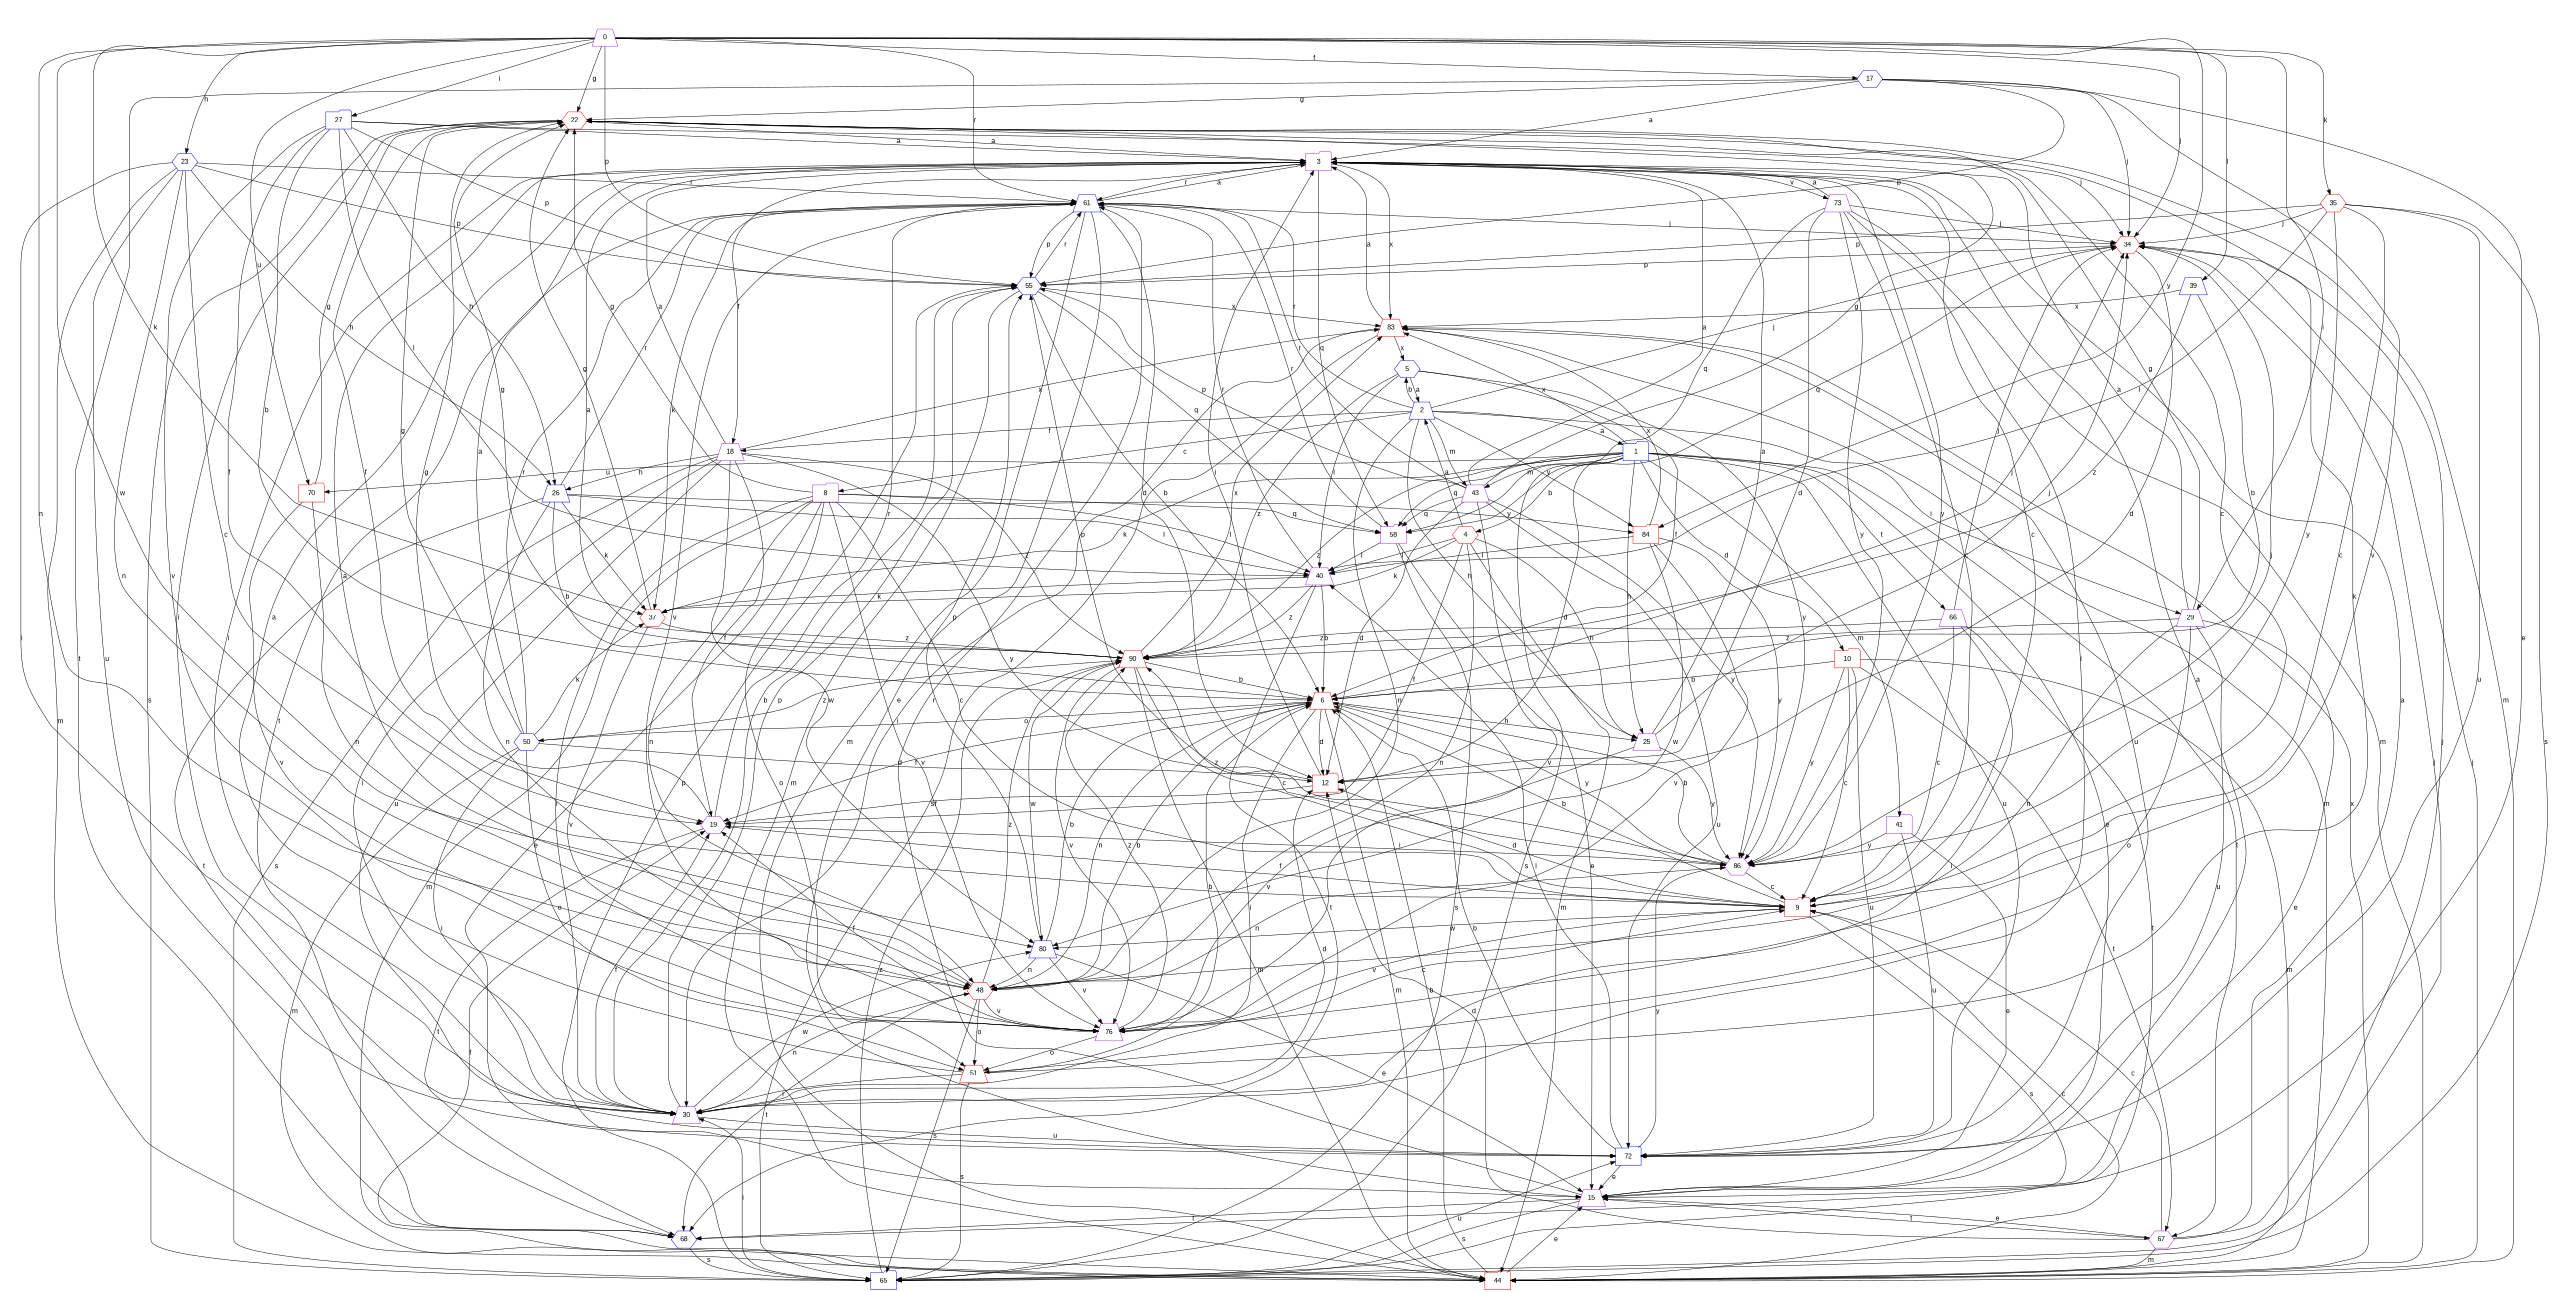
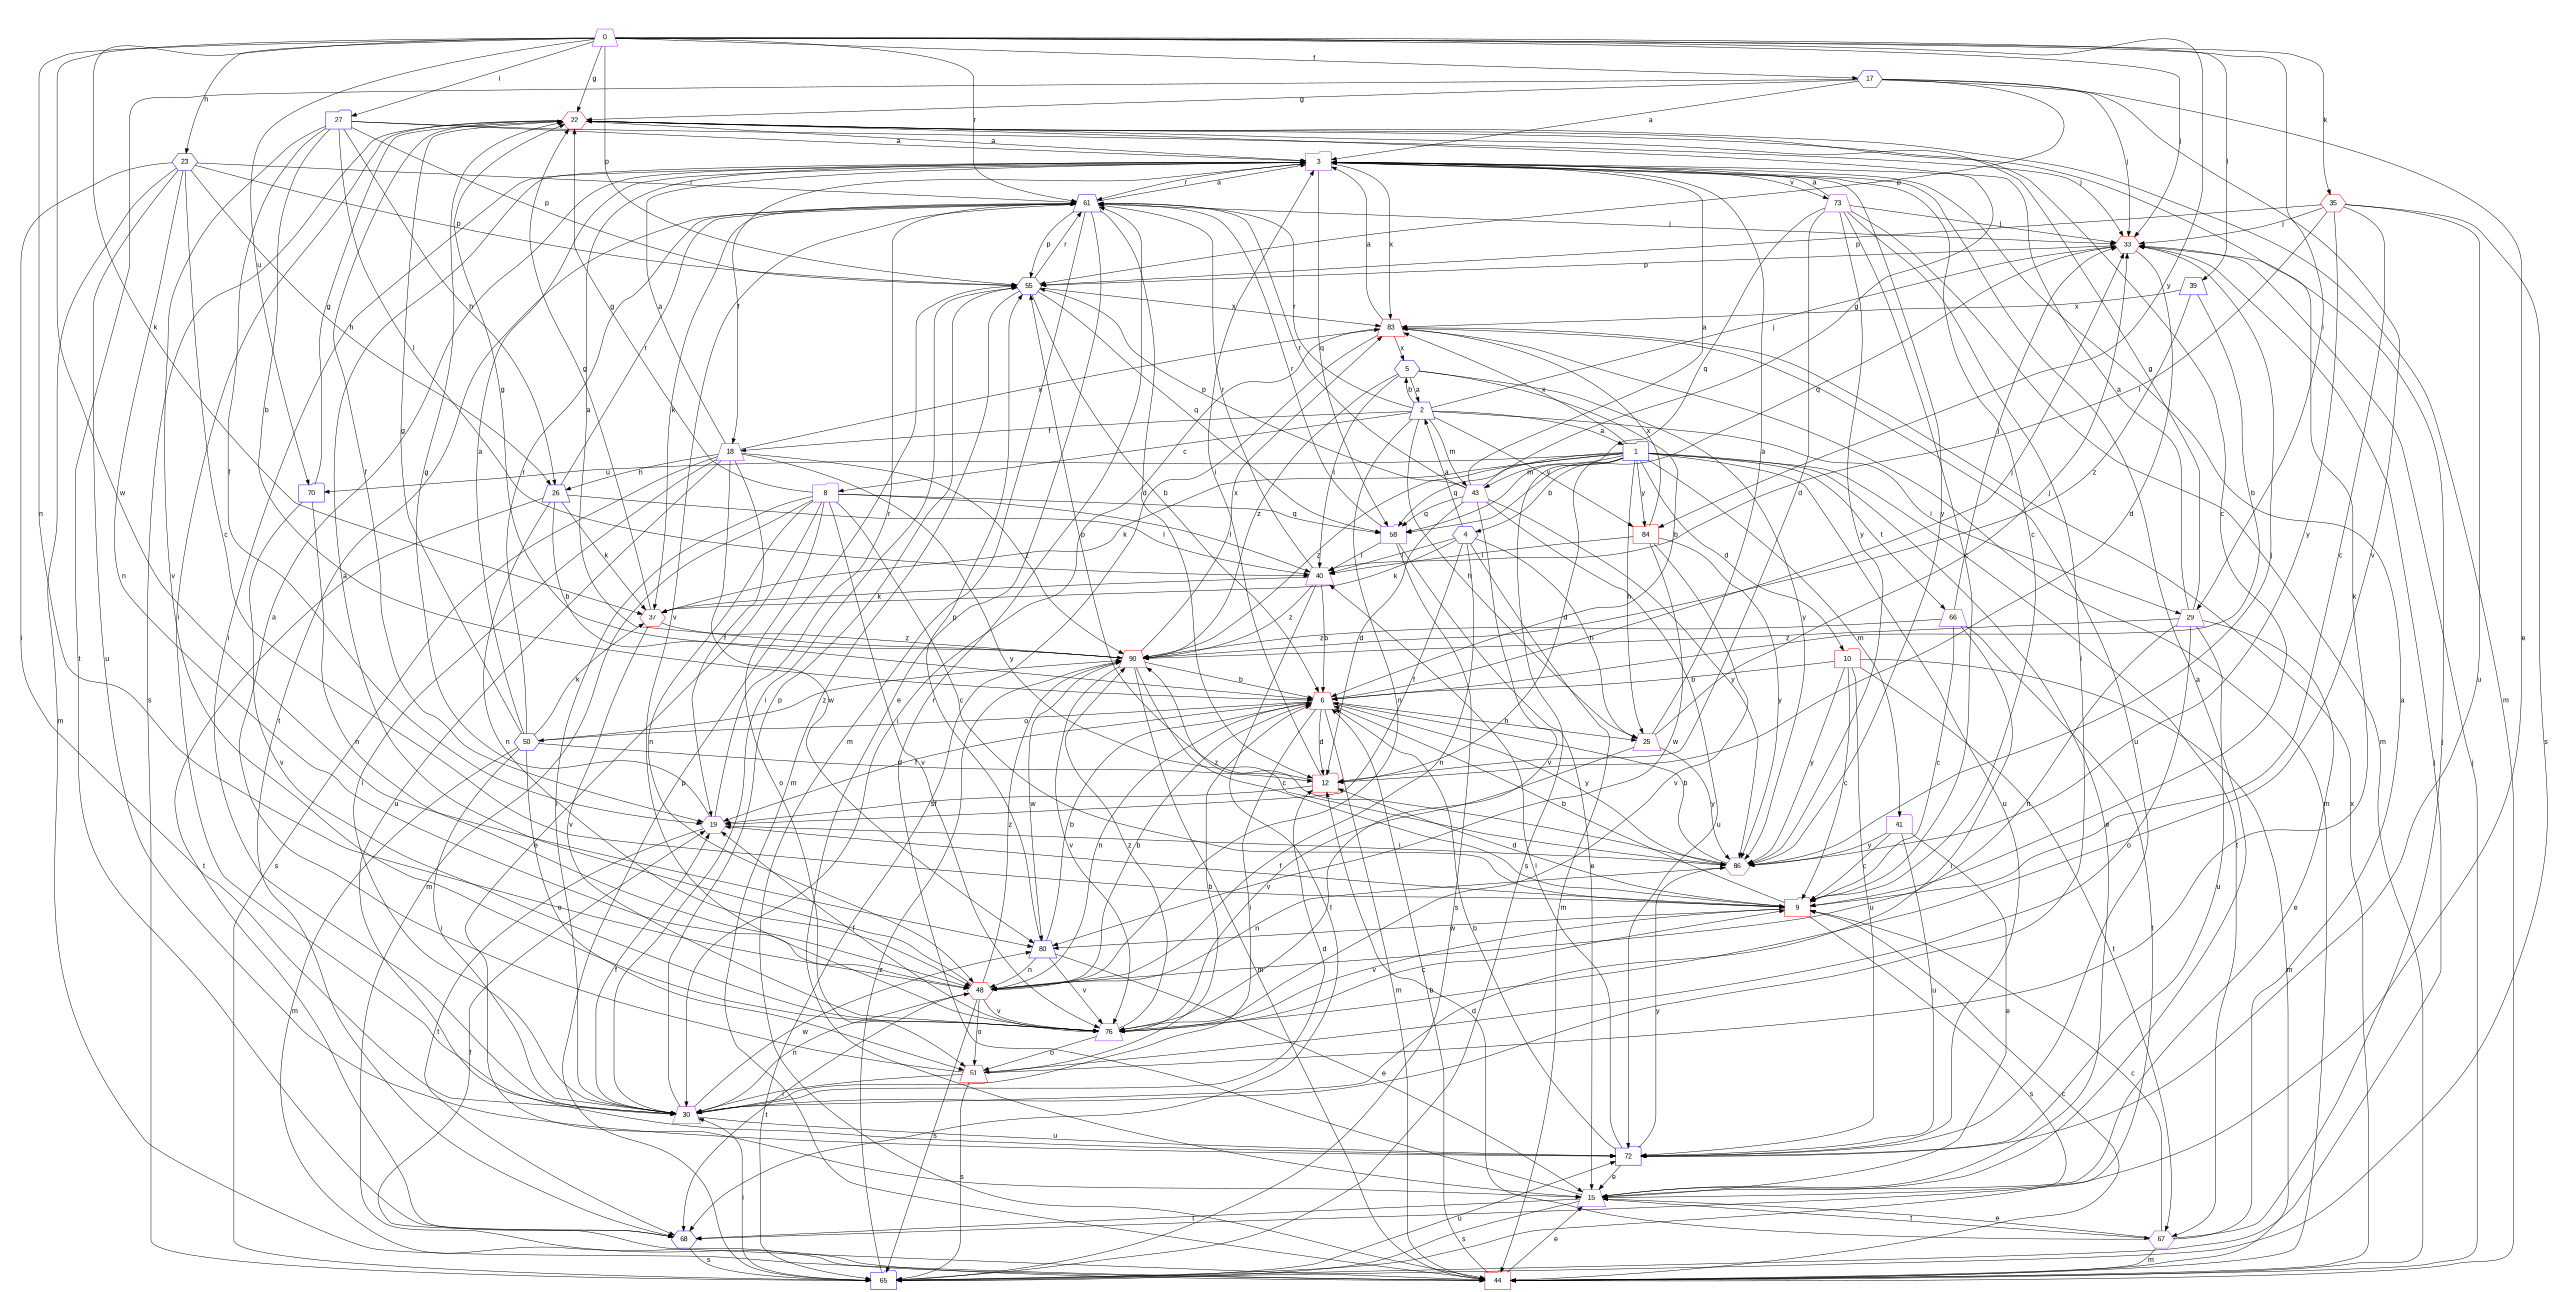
(2128, 245) -> (2128, 245)
(312, 493) -> (312, 493)
(1205, 502) -> (1641, 491)
(1465, 535) -> (1465, 535)
(1676, 535) -> (1676, 535)
(766, 701) -> (766, 701)
(1763, 885) -> (1854, 867)
